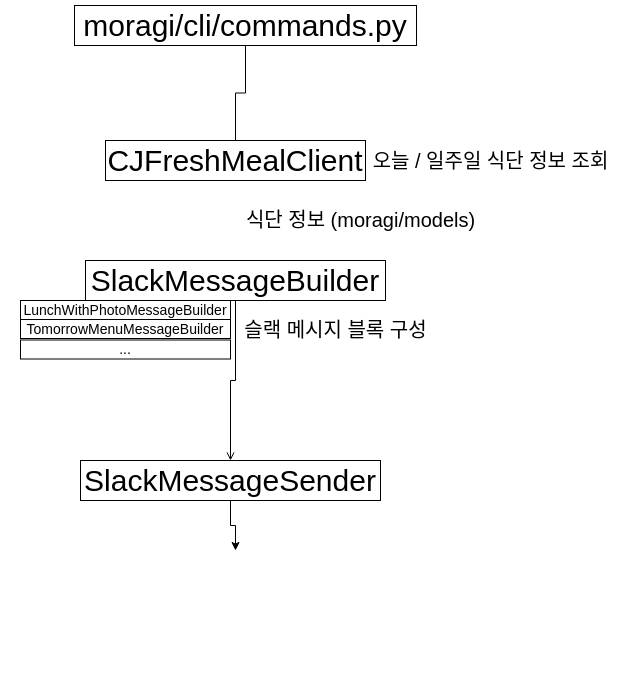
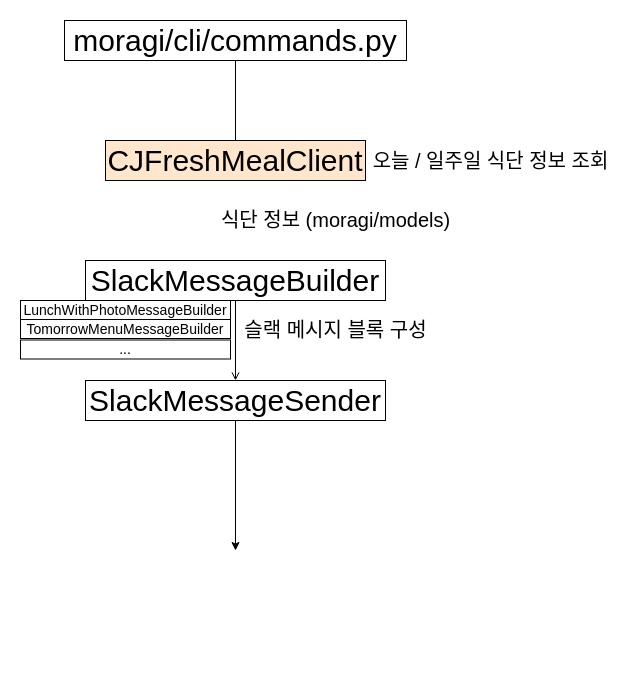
(246, 26) -> (236, 41)
(236, 161) -> (236, 161)
(361, 220) -> (336, 220)
(231, 481) -> (236, 401)
